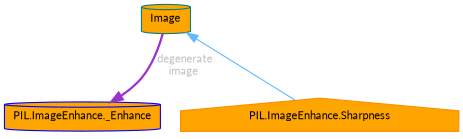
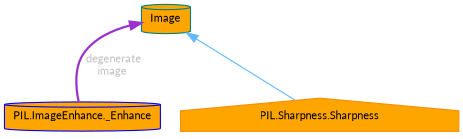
(148, 69) -> (85, 51)
(320, 117) -> (320, 117)
